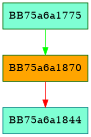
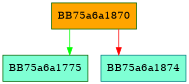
(45, 38) -> (70, 38)
(45, 121) -> (143, 68)
